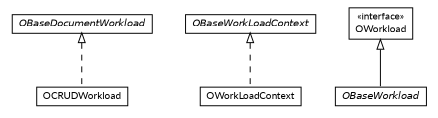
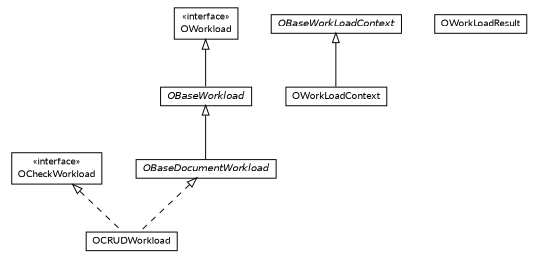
none -> (481, 24)
(250, 65) -> (336, 65)
none -> (206, 137)
none -> (57, 168)
